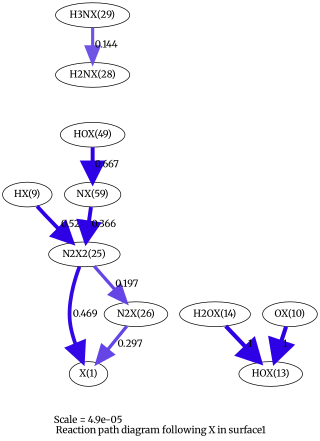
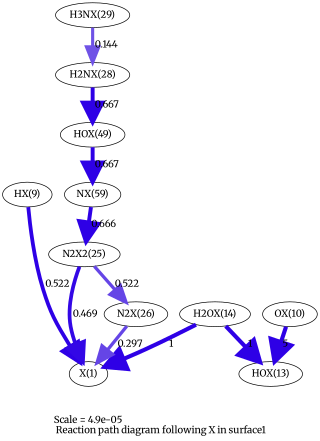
none -> (93, 95)
(48, 218) -> (40, 280)
(103, 224) -> (103, 224)
(126, 284) -> (126, 284)
none -> (160, 342)
(284, 344) -> (284, 344)
